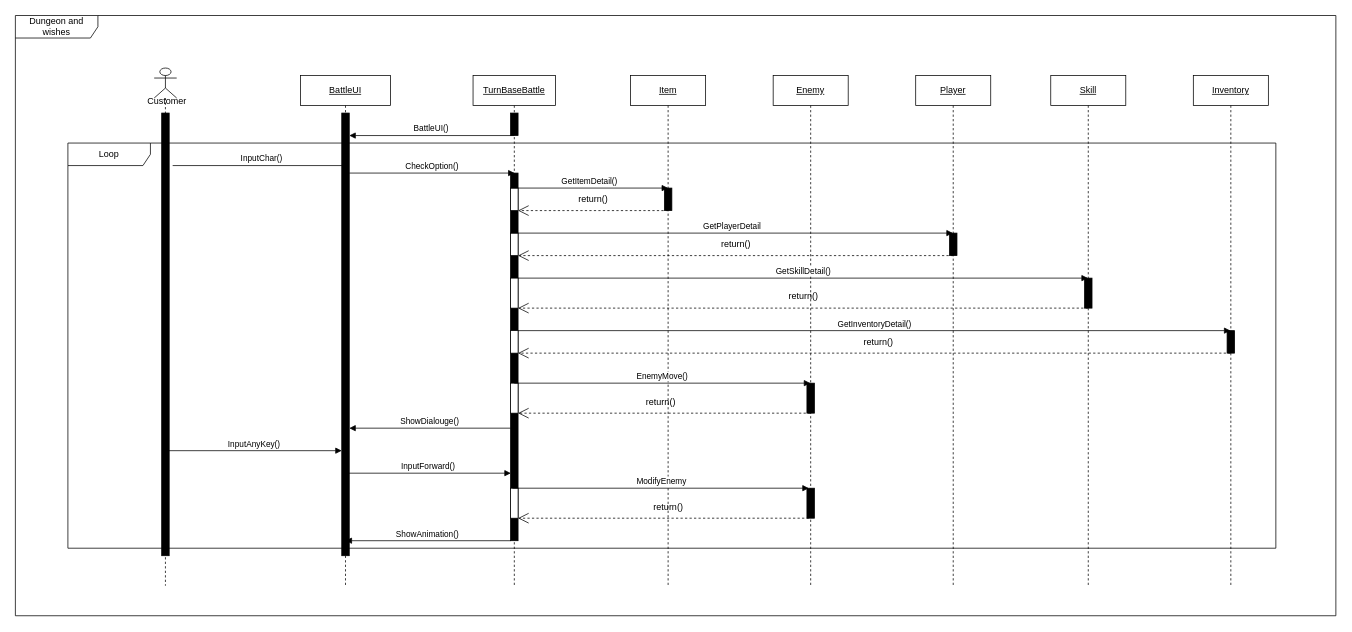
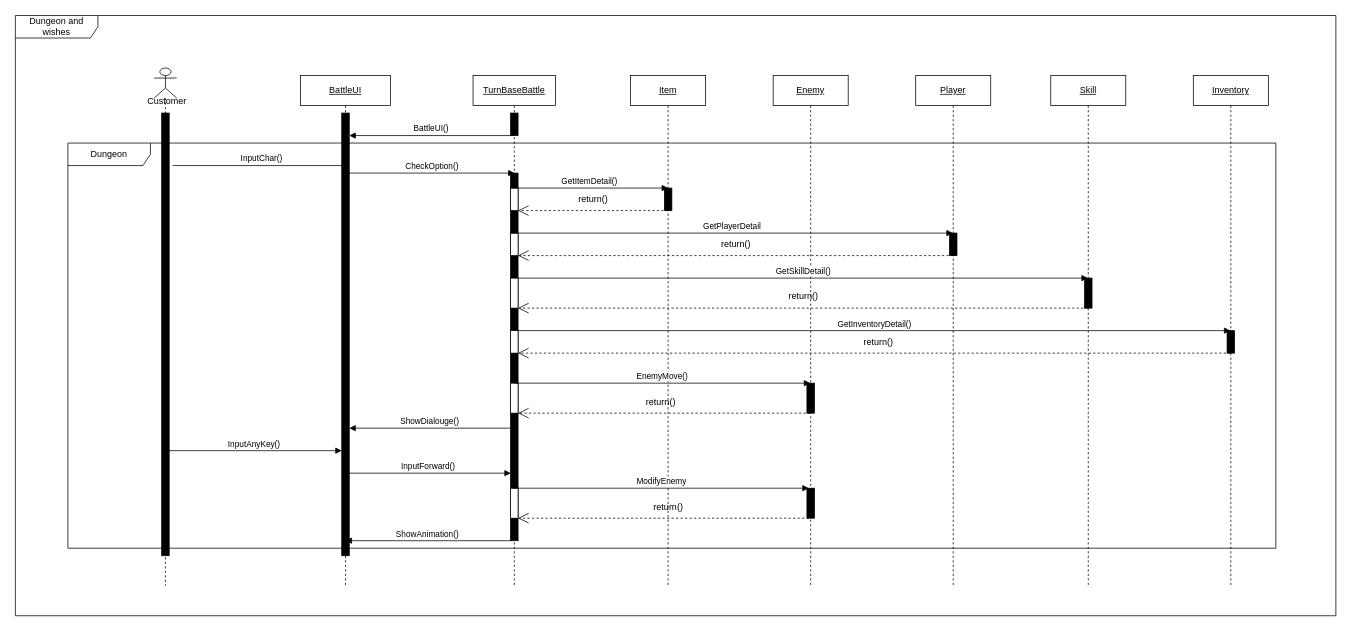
(109, 154) -> (109, 154)
